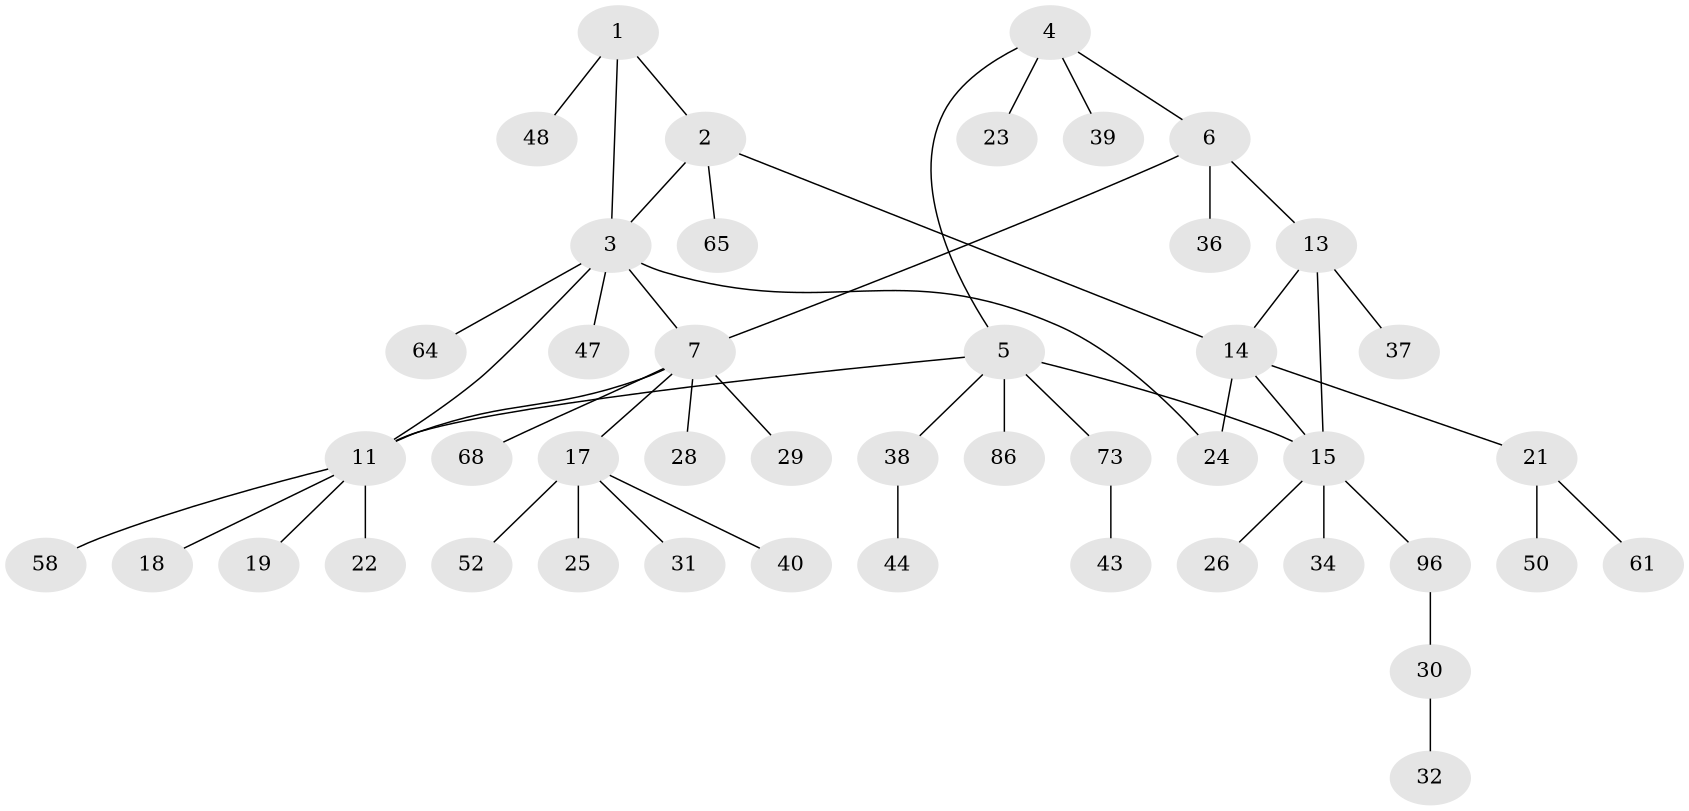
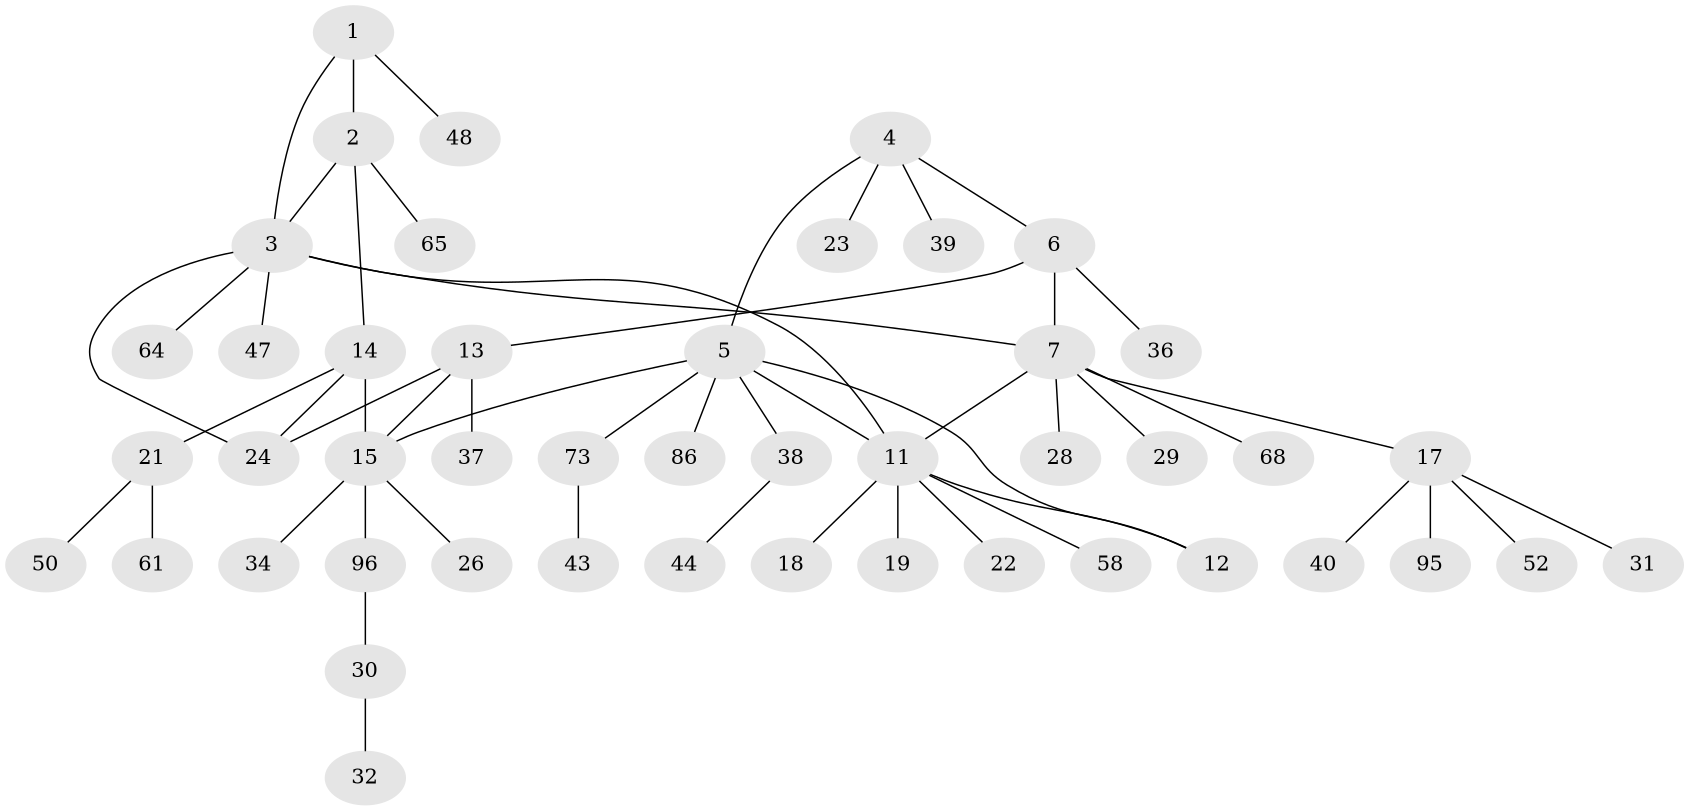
(1276, 299) -> (377, 400)
(578, 565) -> (1430, 565)
none -> (1217, 565)
